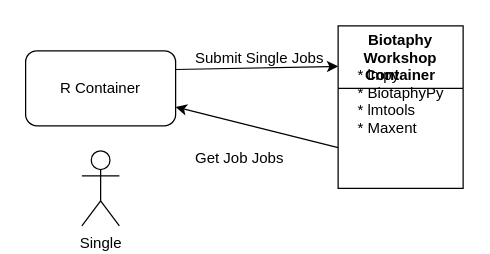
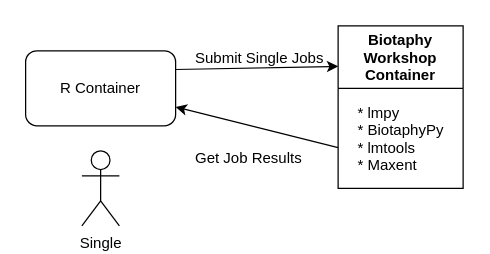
(401, 101) -> (401, 138)
(242, 158) -> (252, 158)
